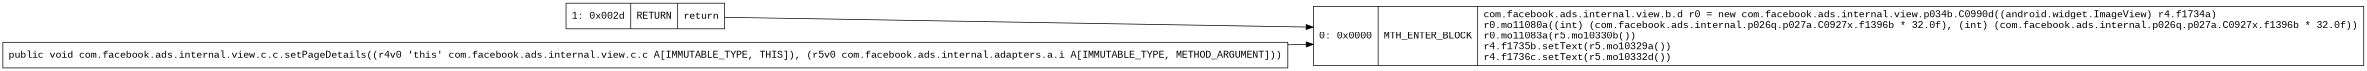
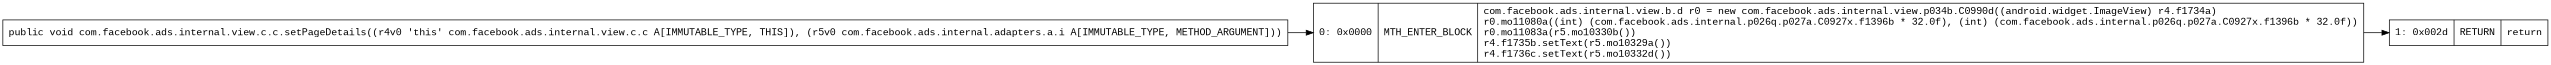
(1015, 22) -> (2373, 33)
